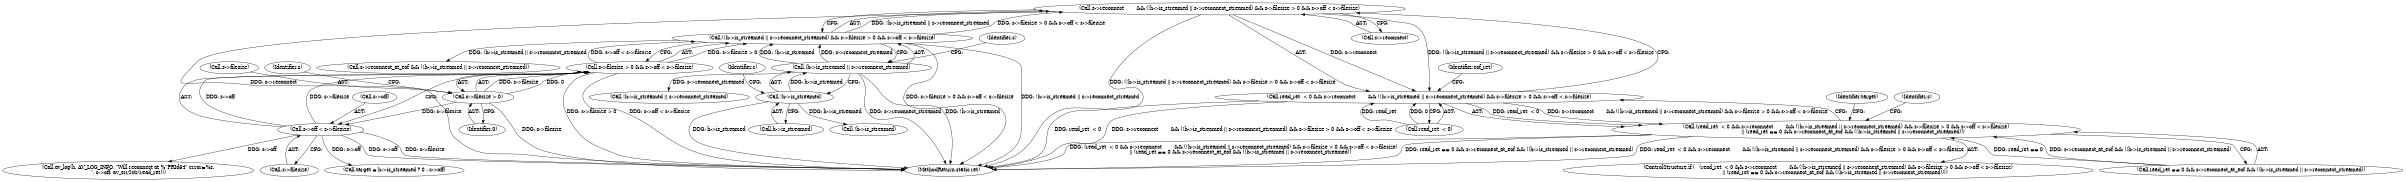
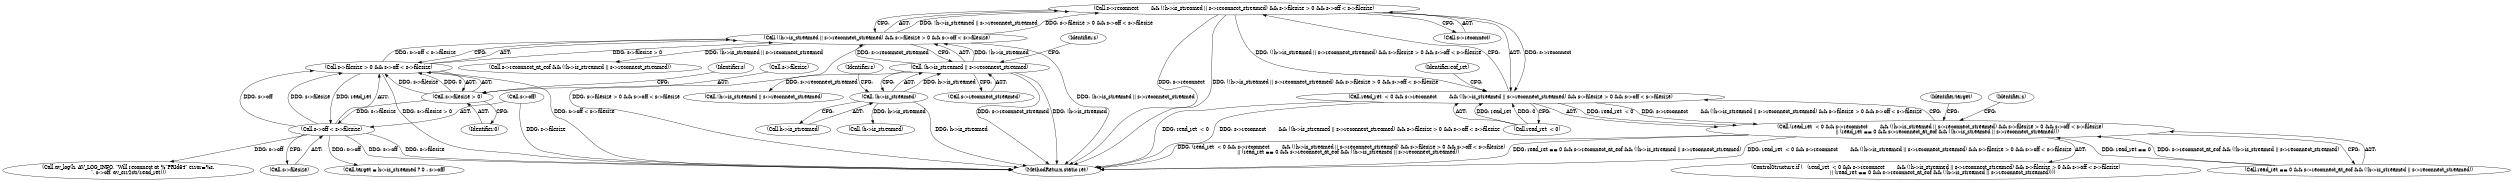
(432, 97) -> (354, 97)
none -> (984, 97)
(685, 166) -> (747, 165)
